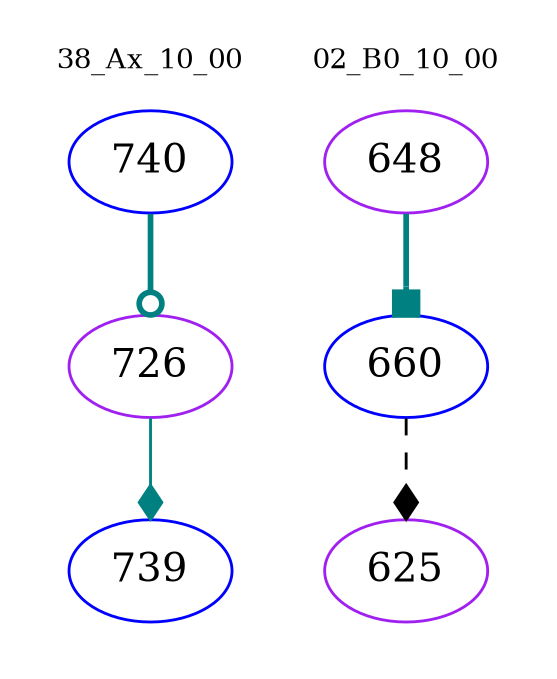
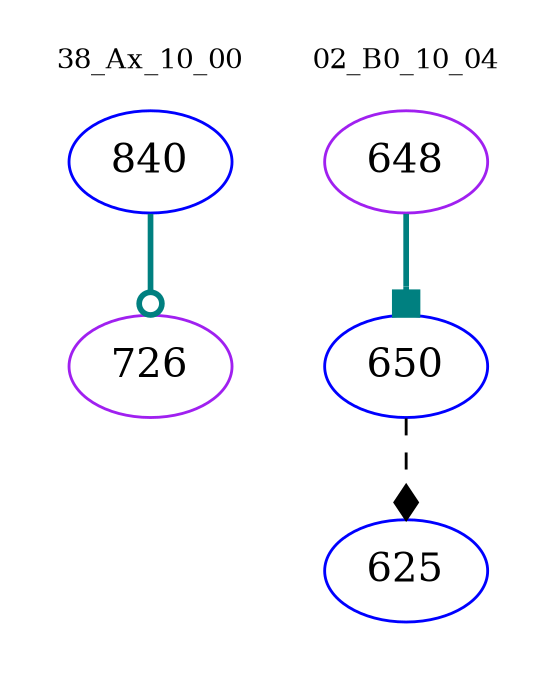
(406, 61) -> (406, 61)
(151, 162) -> (151, 162)
(406, 366) -> (406, 366)
(151, 571) -> none
(406, 571) -> (406, 571)
